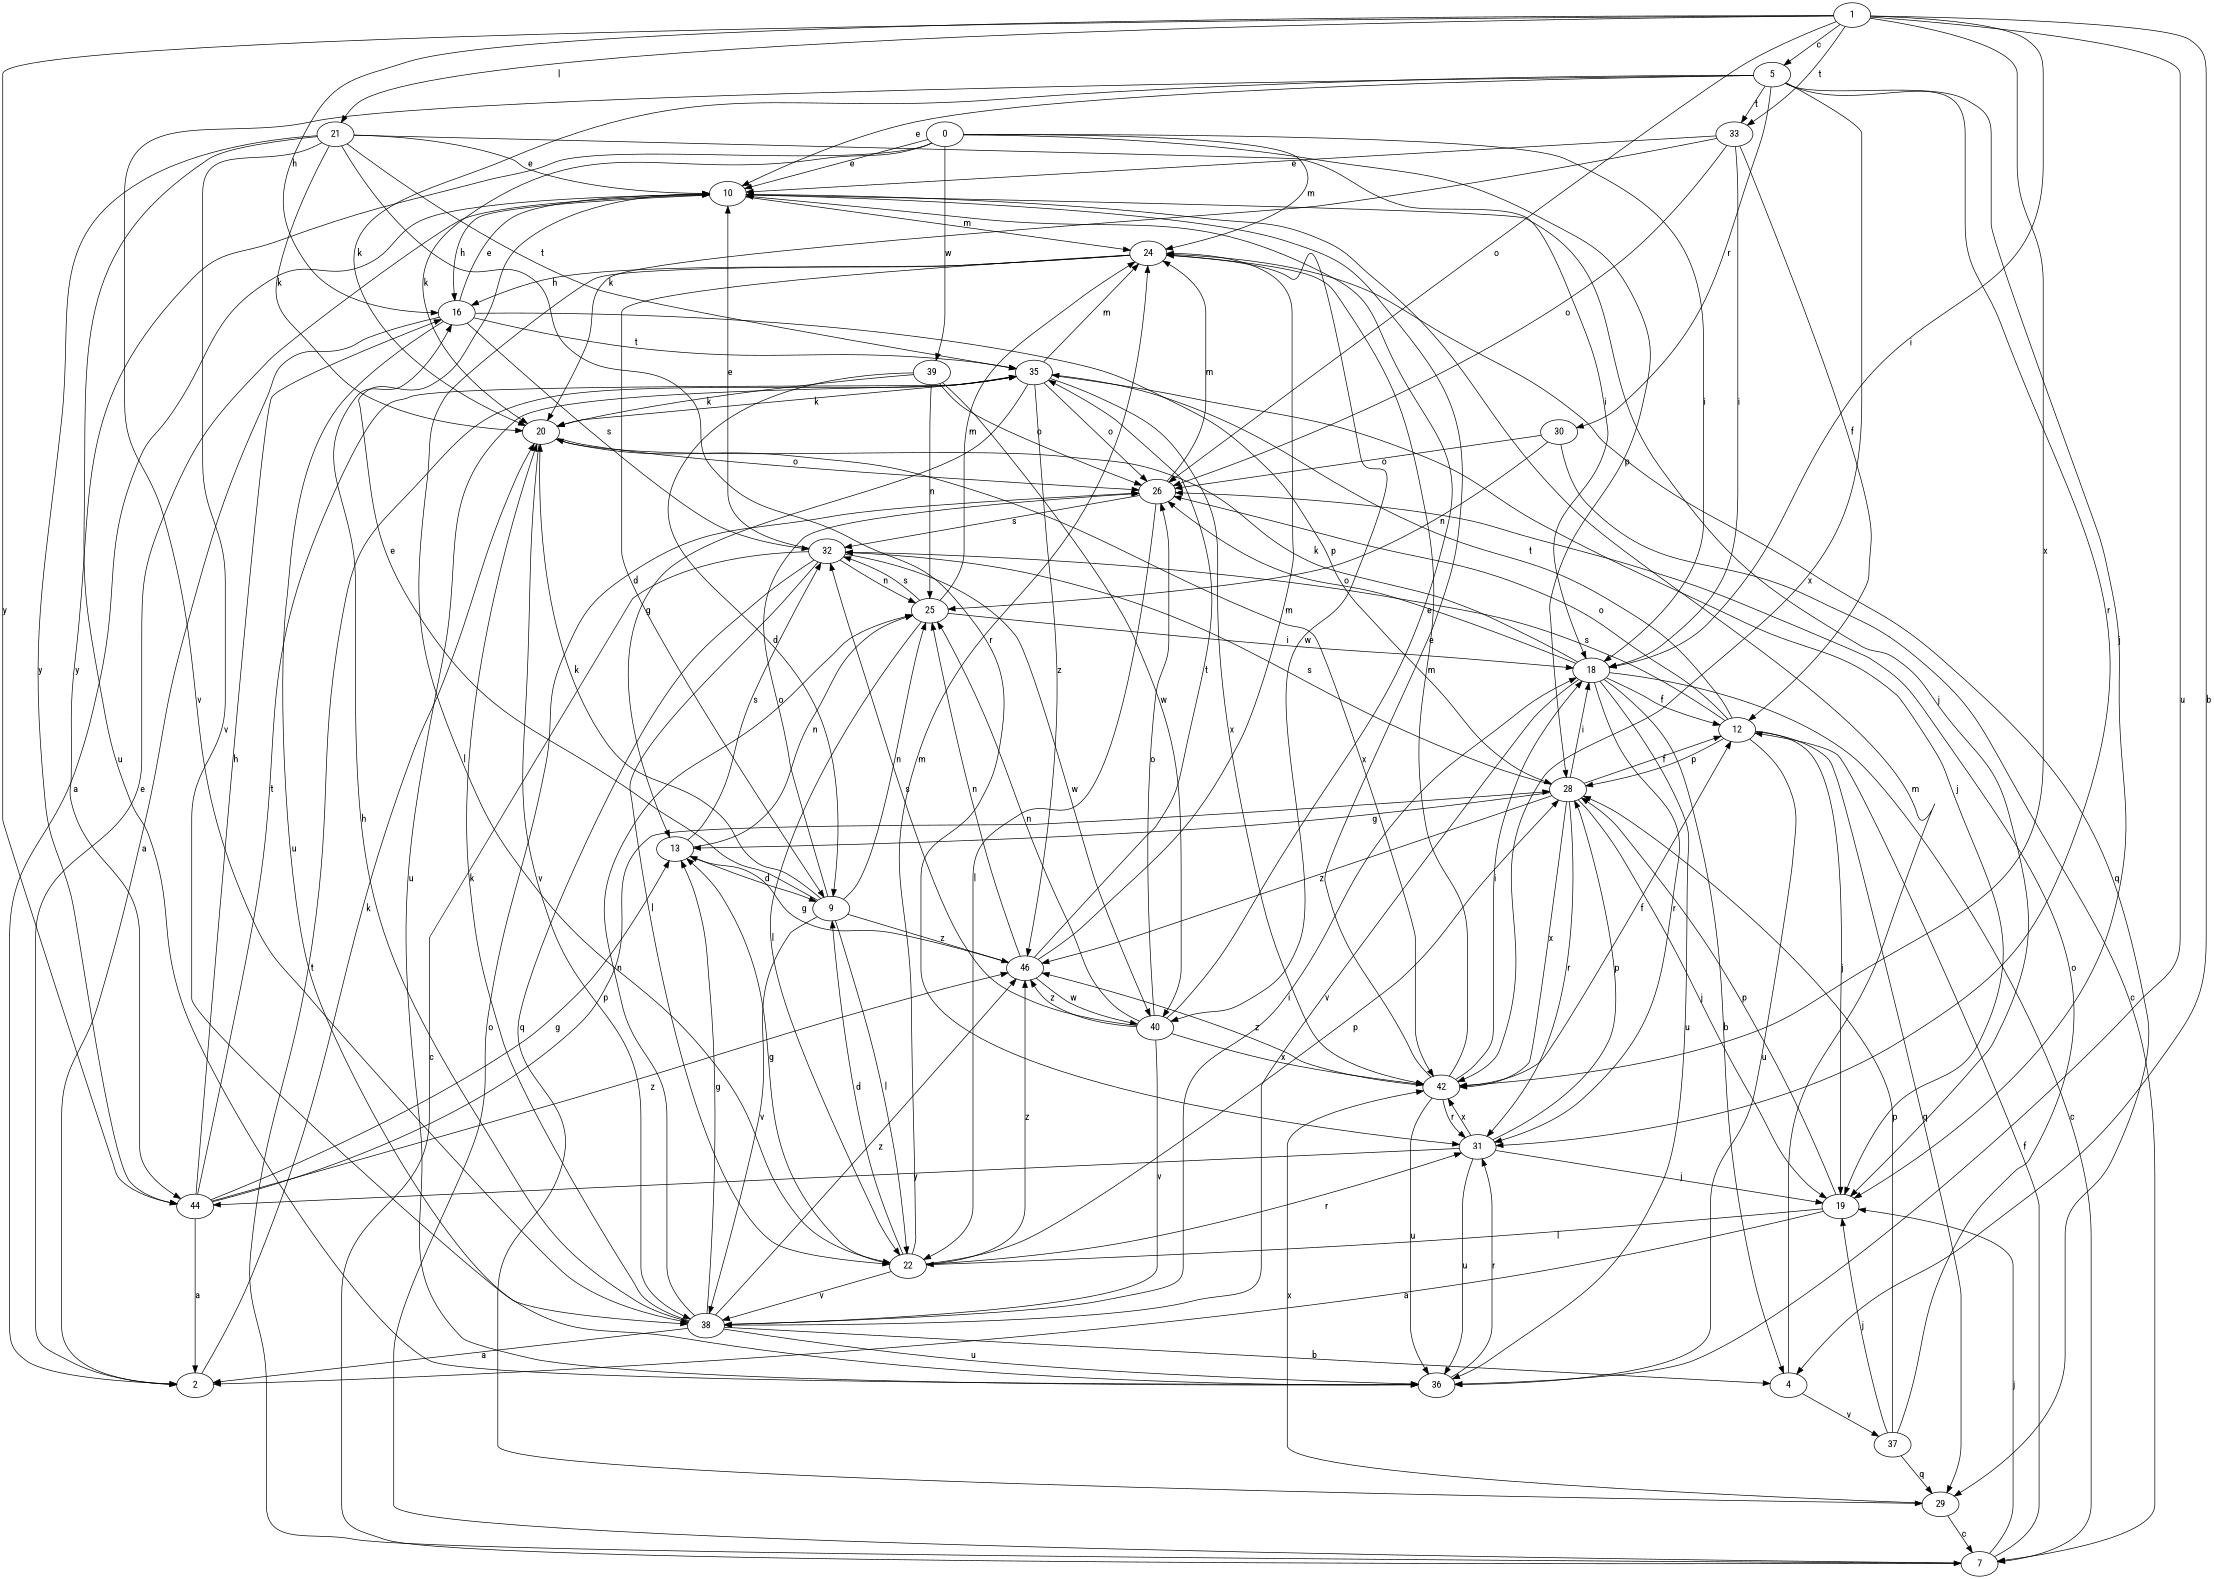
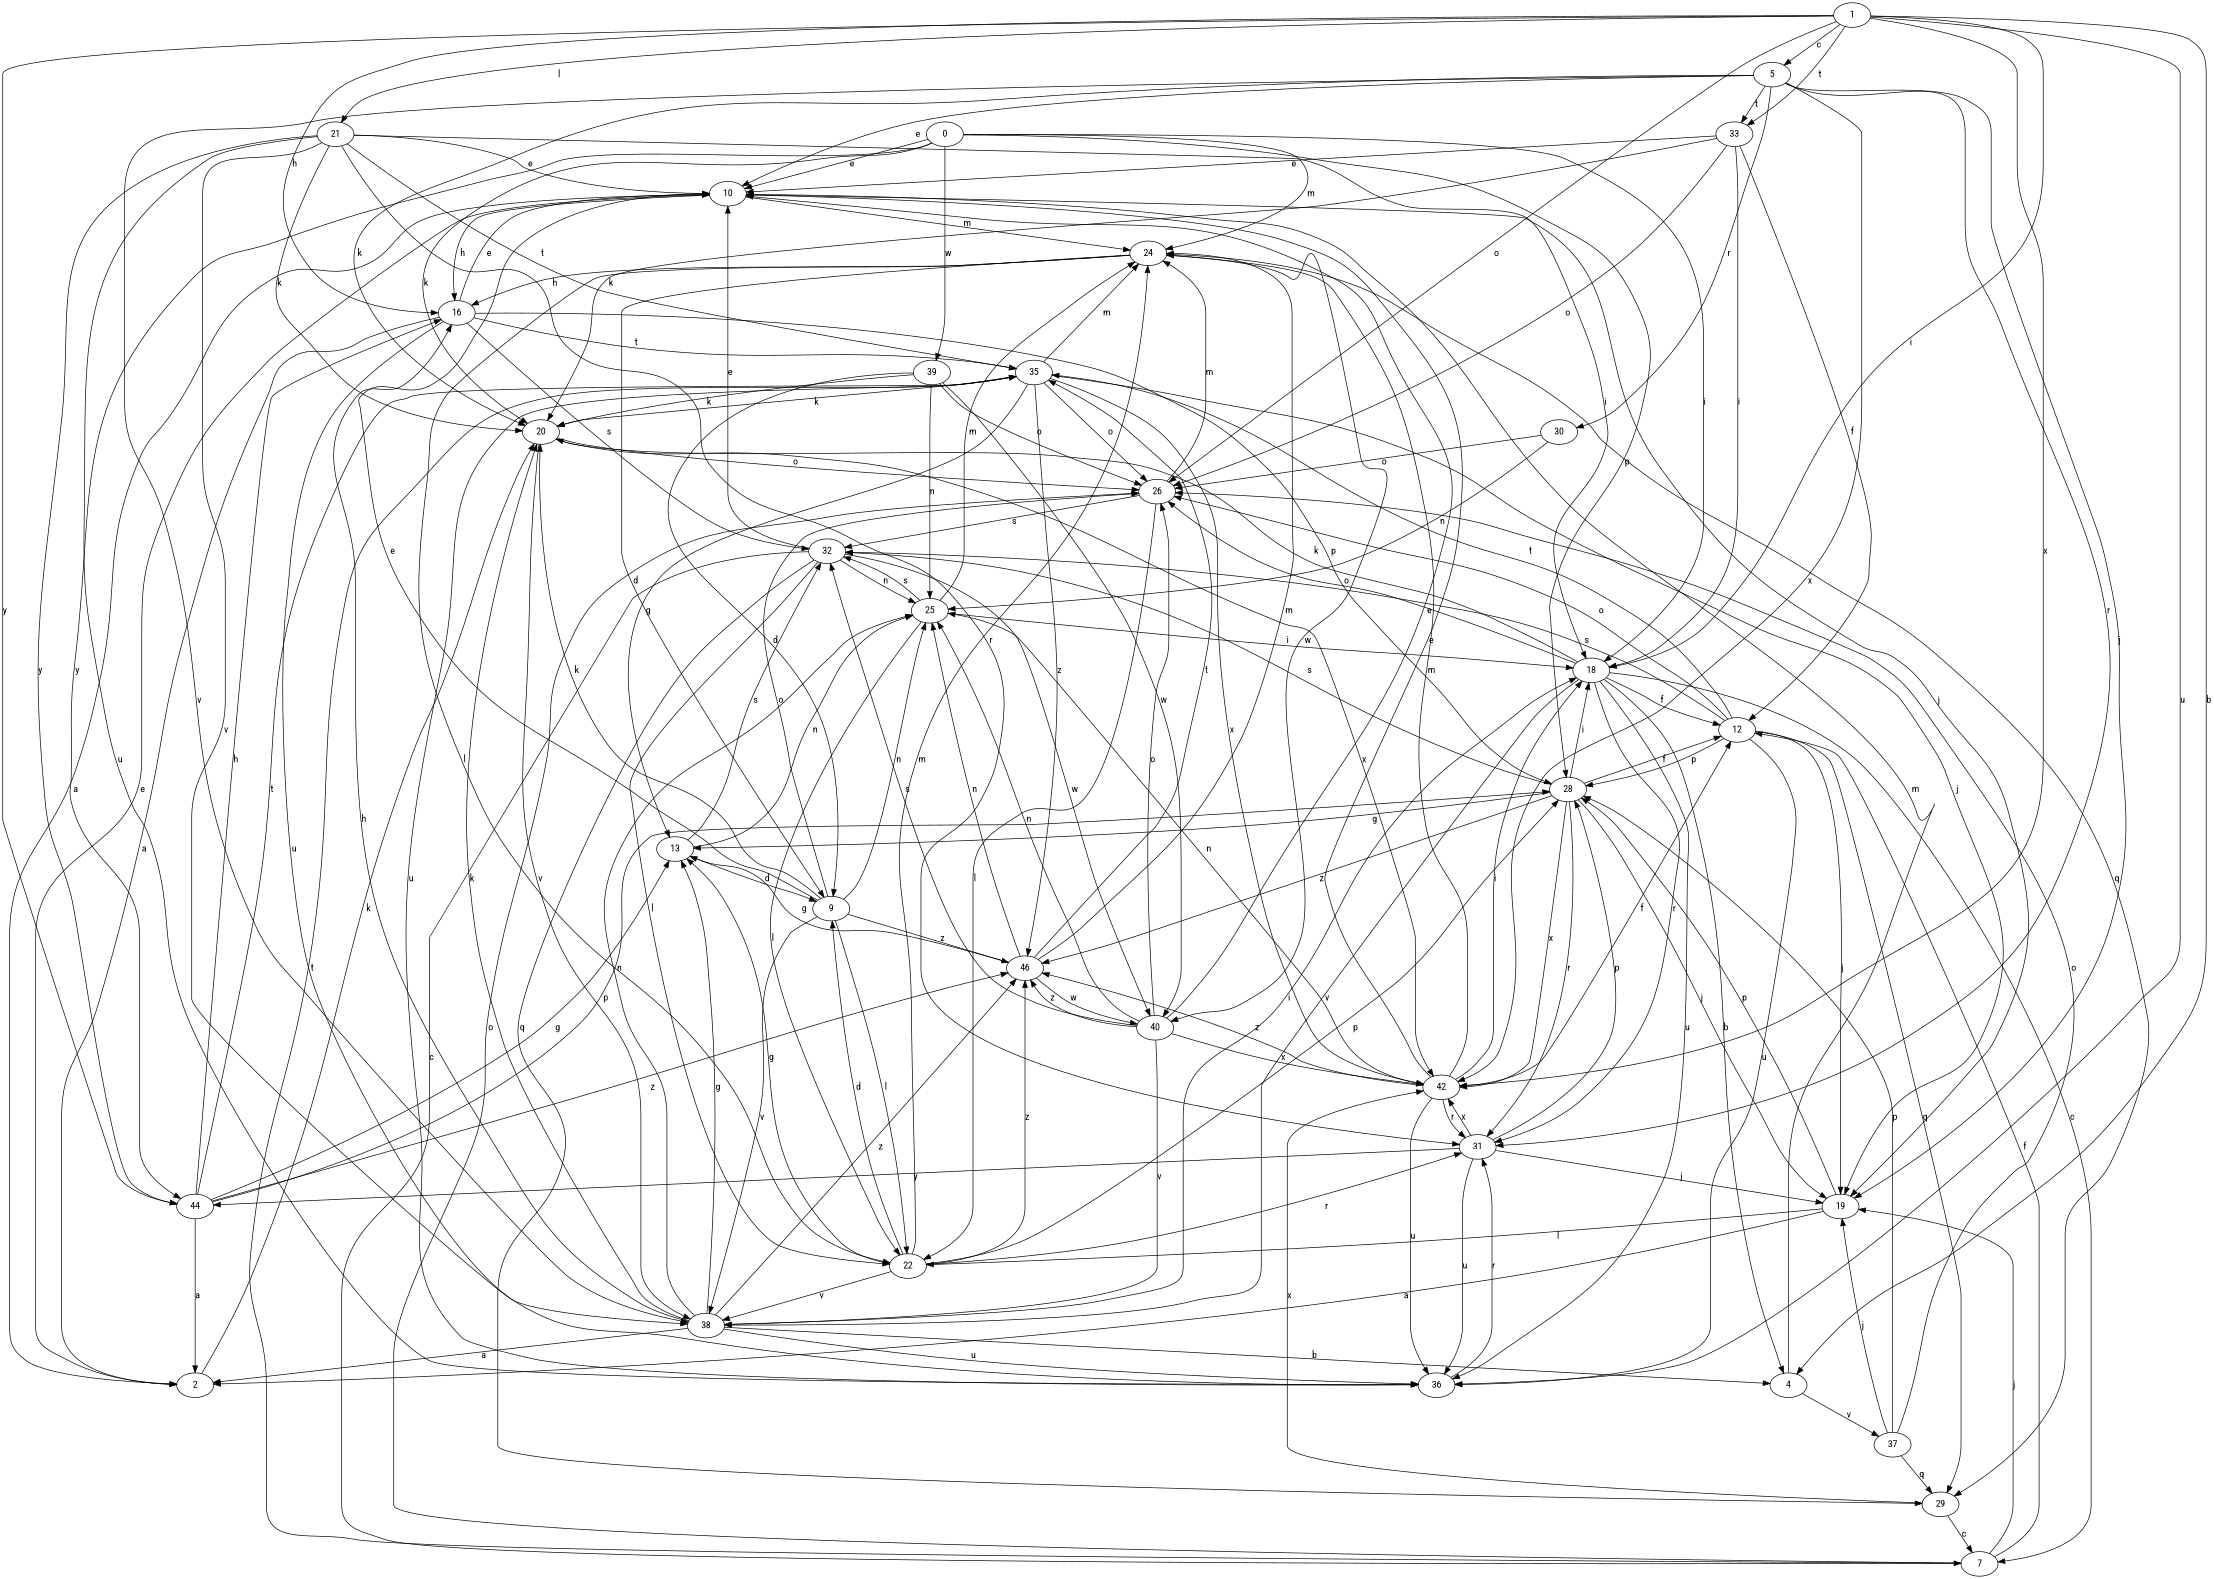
none -> (1194, 845)
(2095, 924) -> none
